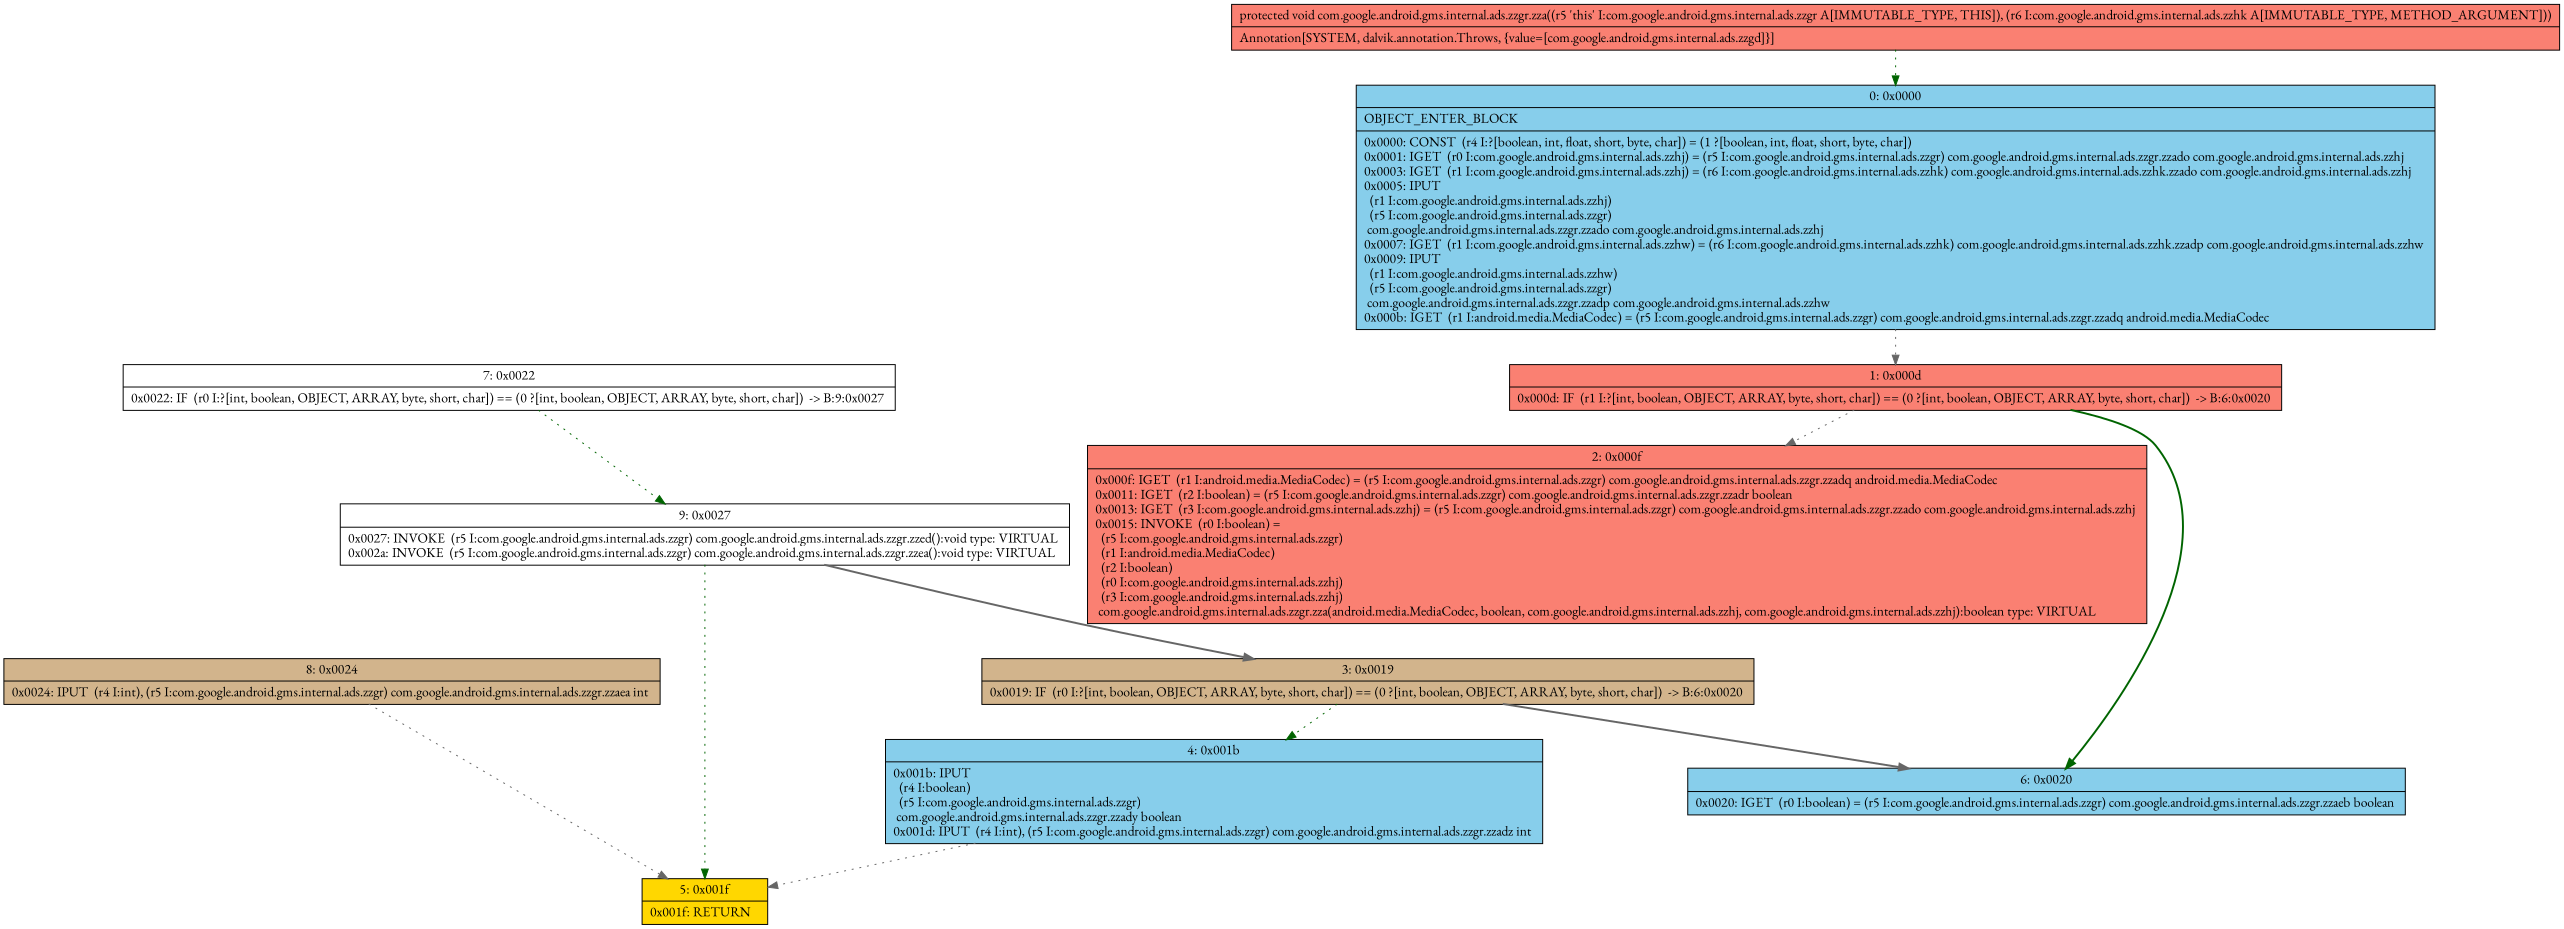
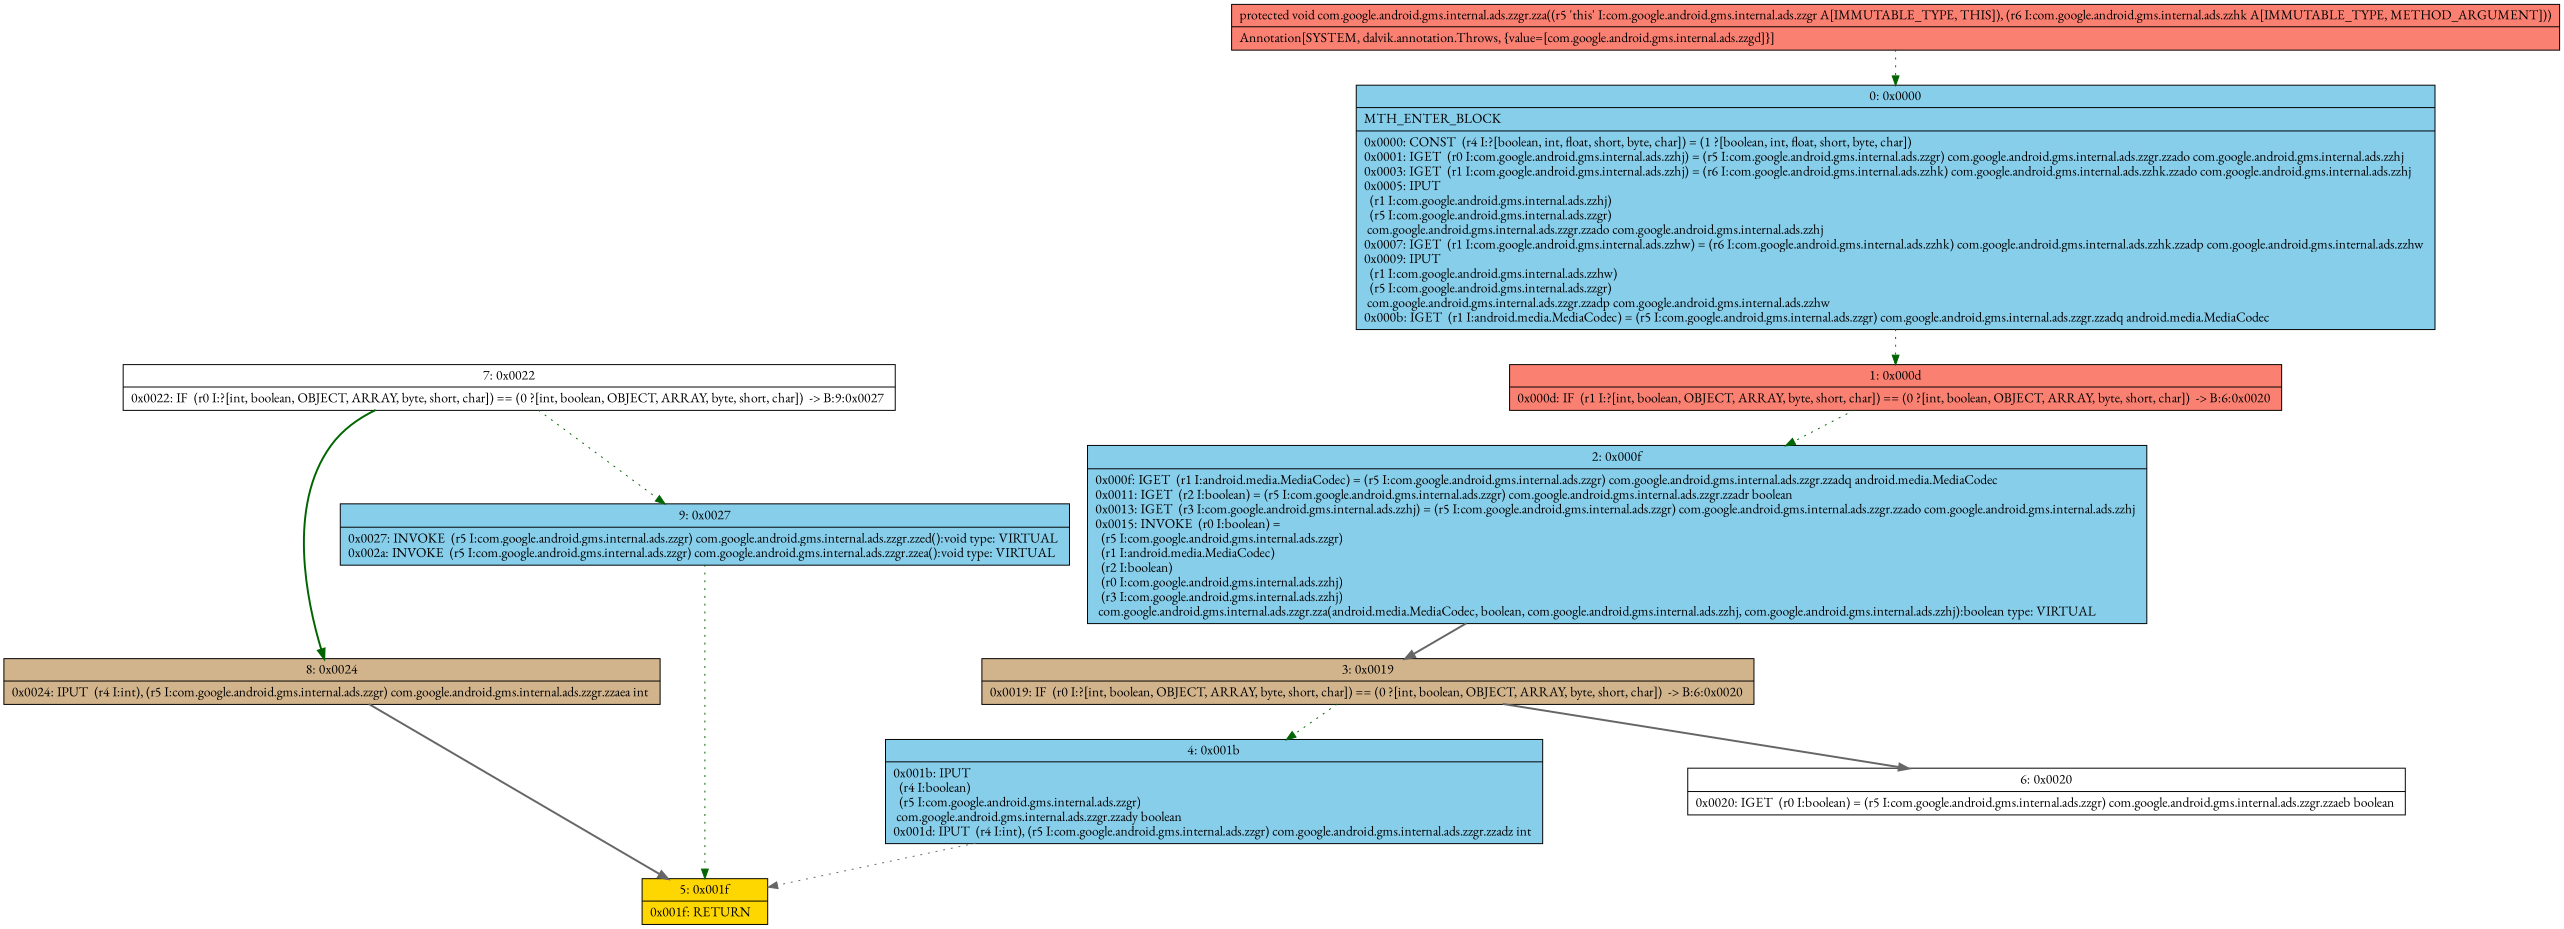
(1441, 119) -> (1433, 119)
(1896, 342) -> (1896, 342)
(1824, 426) -> (1824, 426)
none -> (306, 517)
(705, 535) -> (705, 535)
(1617, 535) -> (1617, 535)
(2178, 568) -> none
(1034, 614) -> (1440, 639)
(514, 789) -> (514, 789)
(2047, 792) -> (2047, 792)
